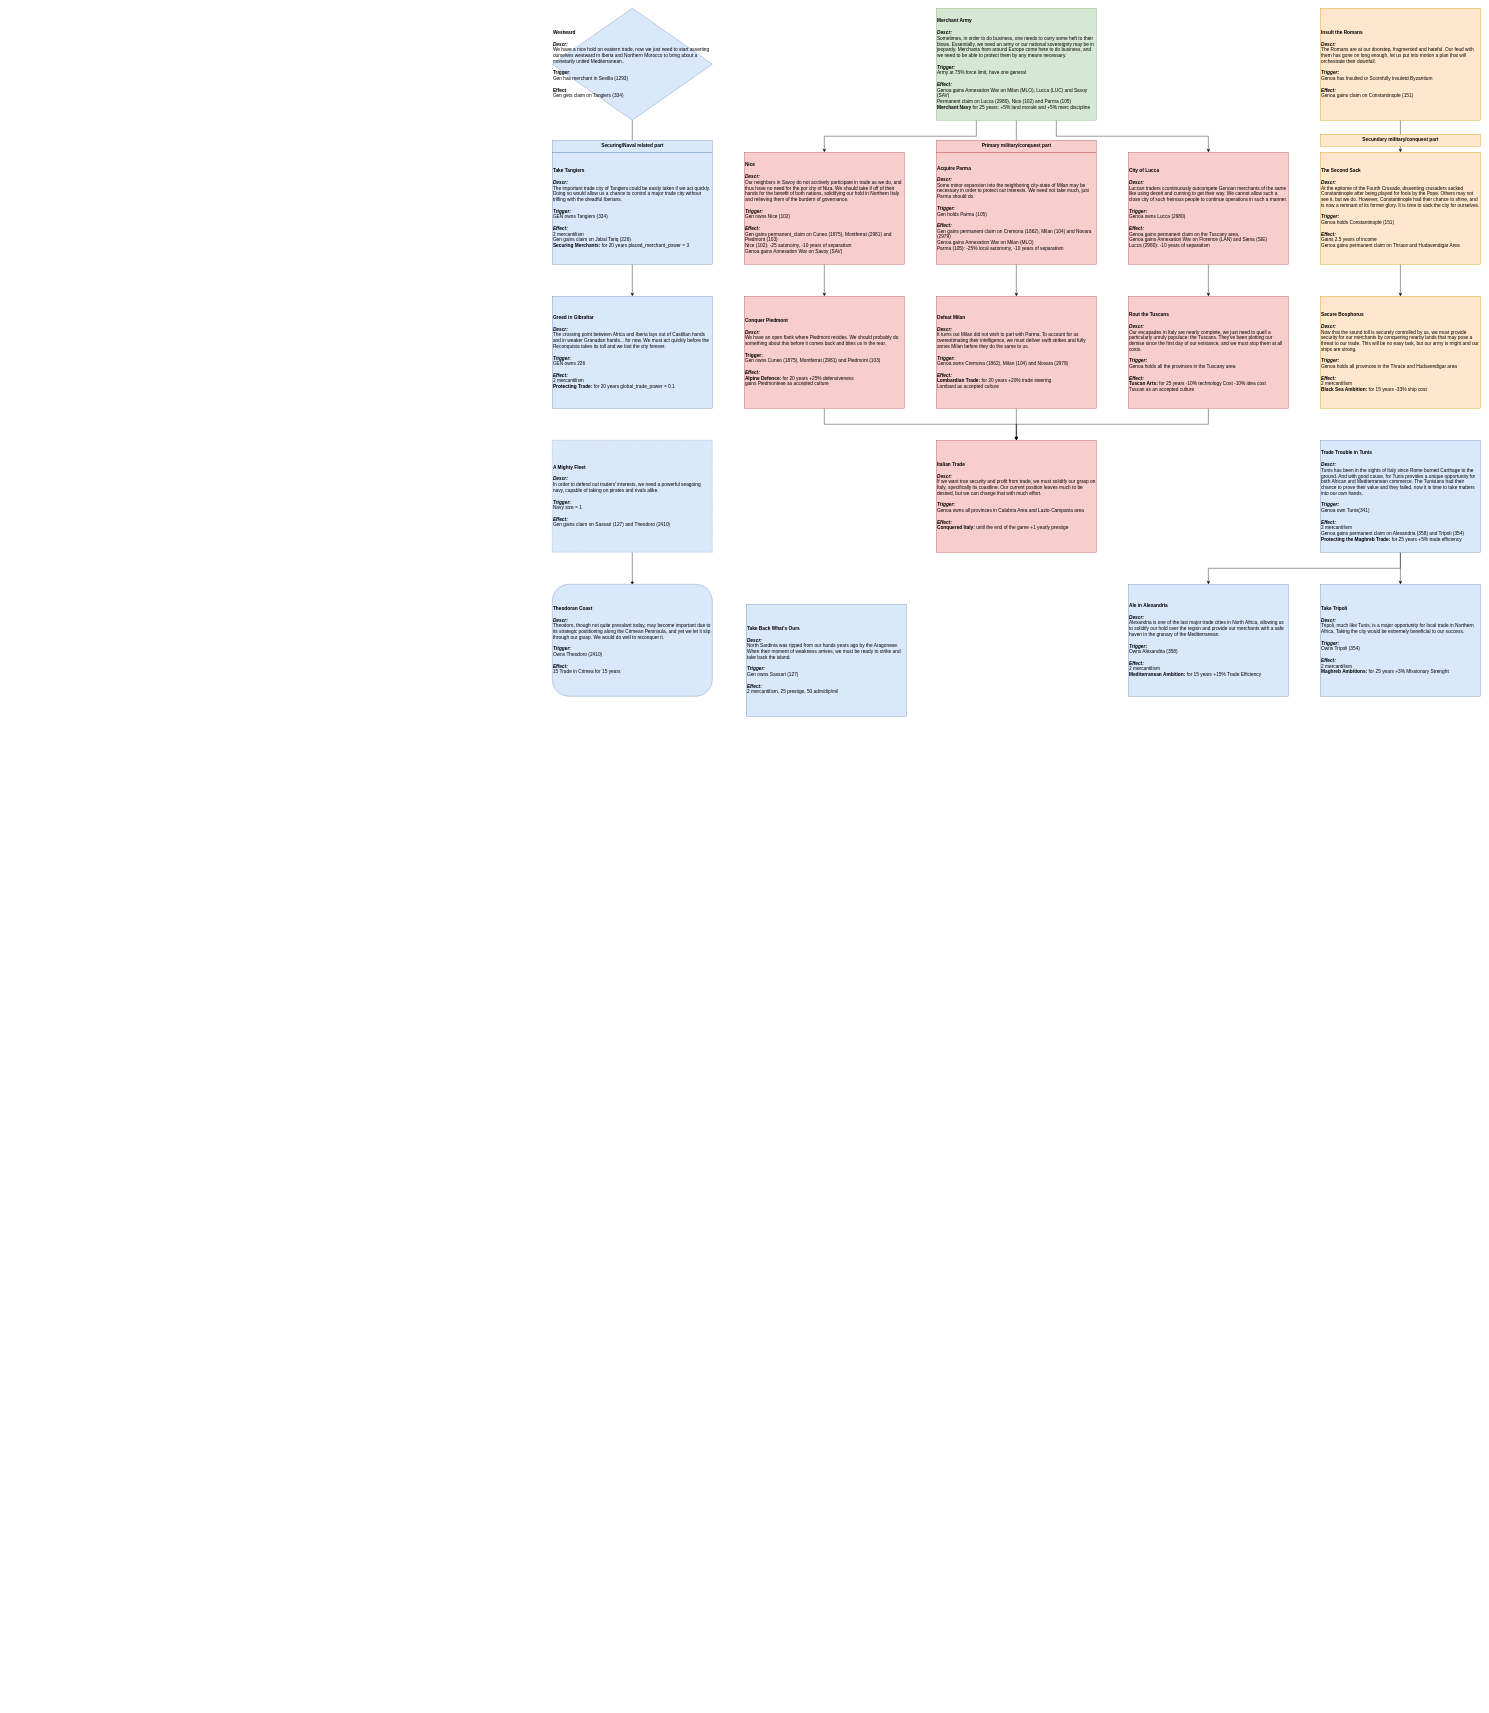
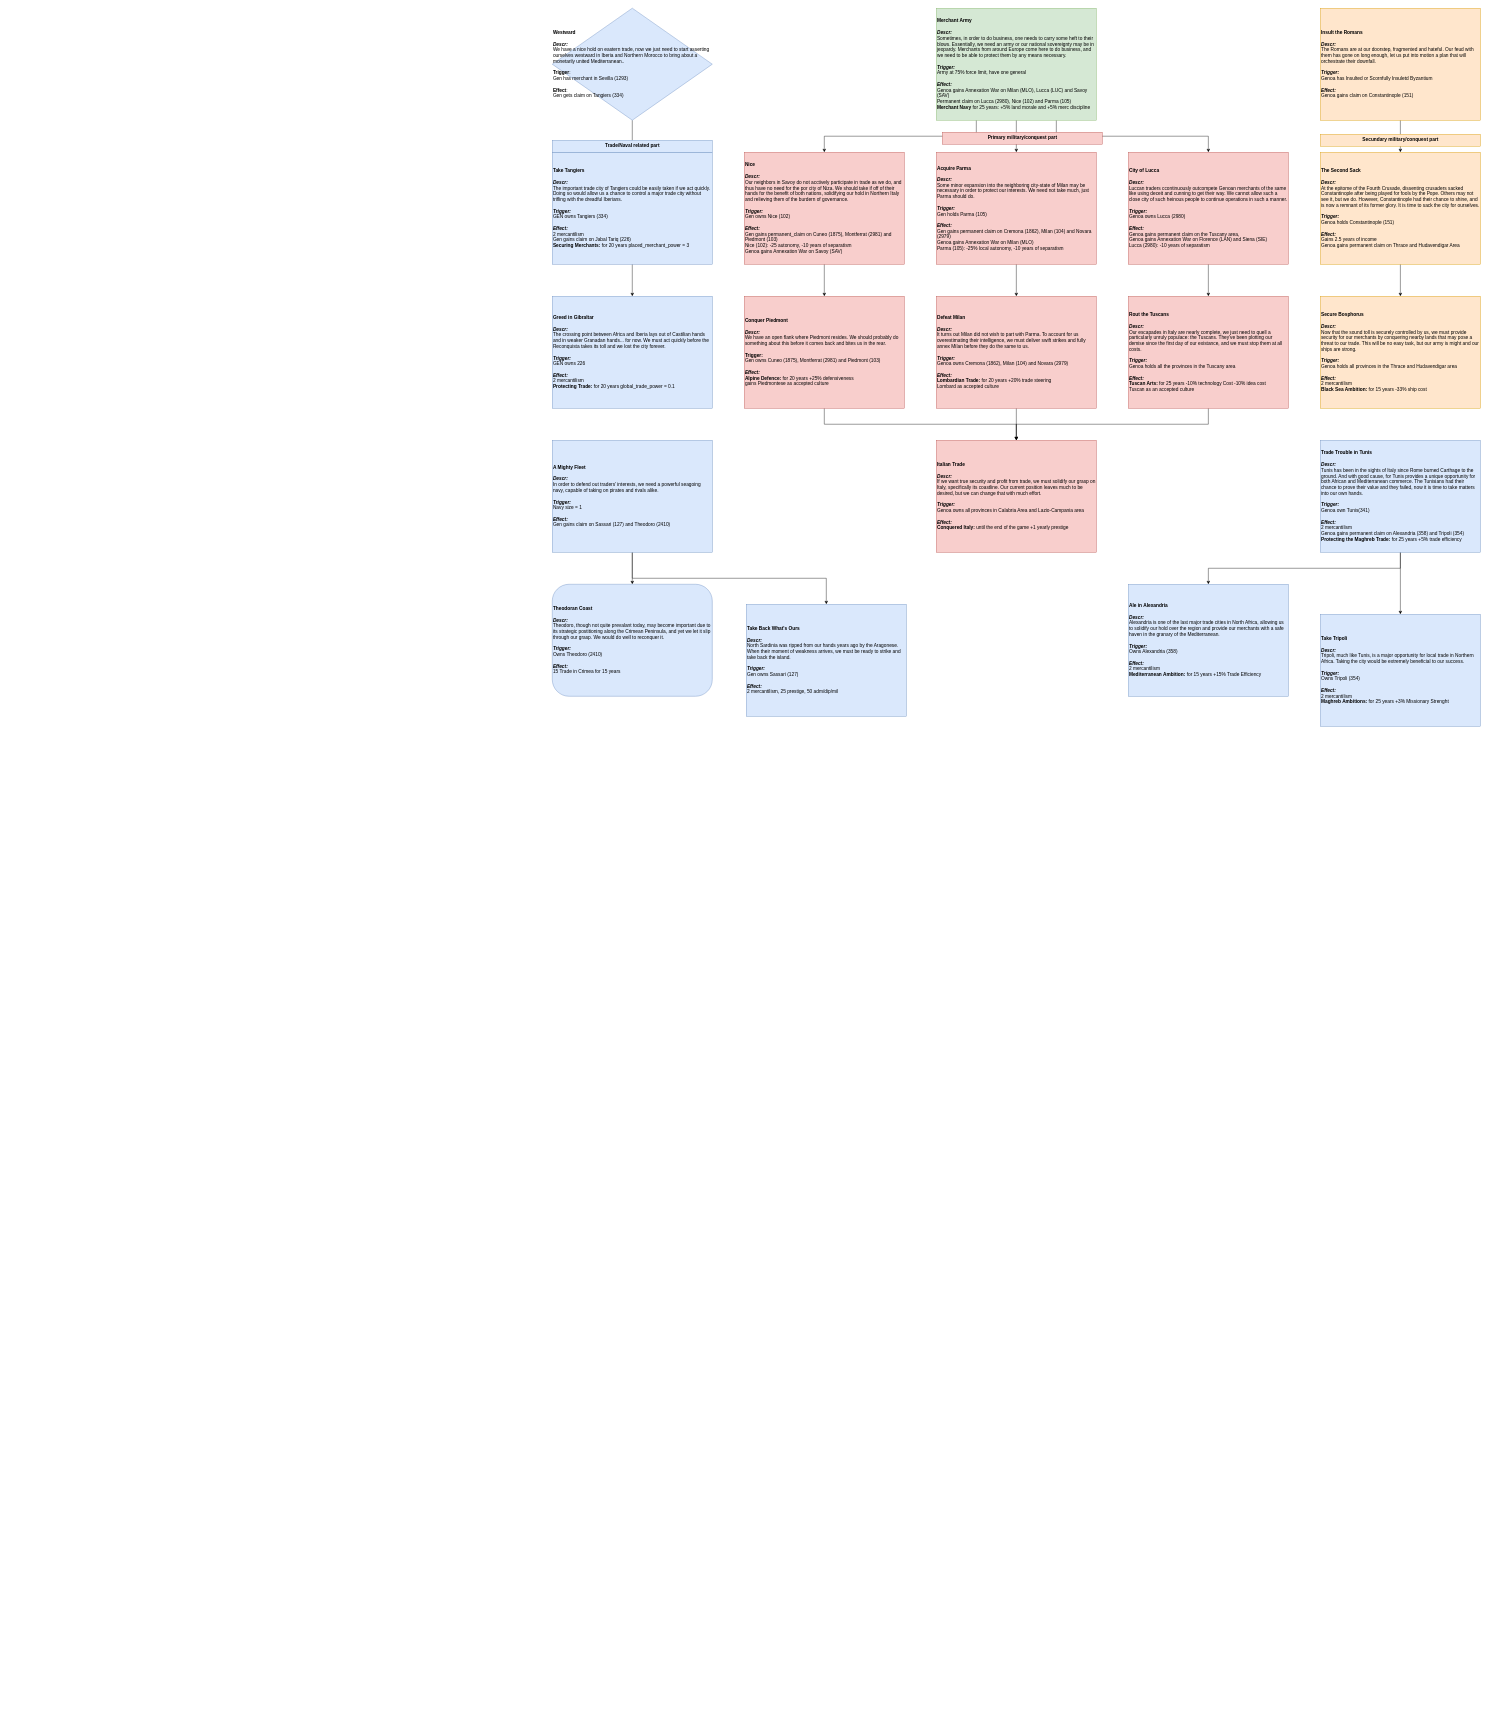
(632, 146) -> (632, 146)
(1016, 146) -> (1022, 138)
(632, 496) -> (632, 496)
(632, 580) -> (632, 581)
none -> (826, 600)
(1400, 640) -> (1400, 670)
